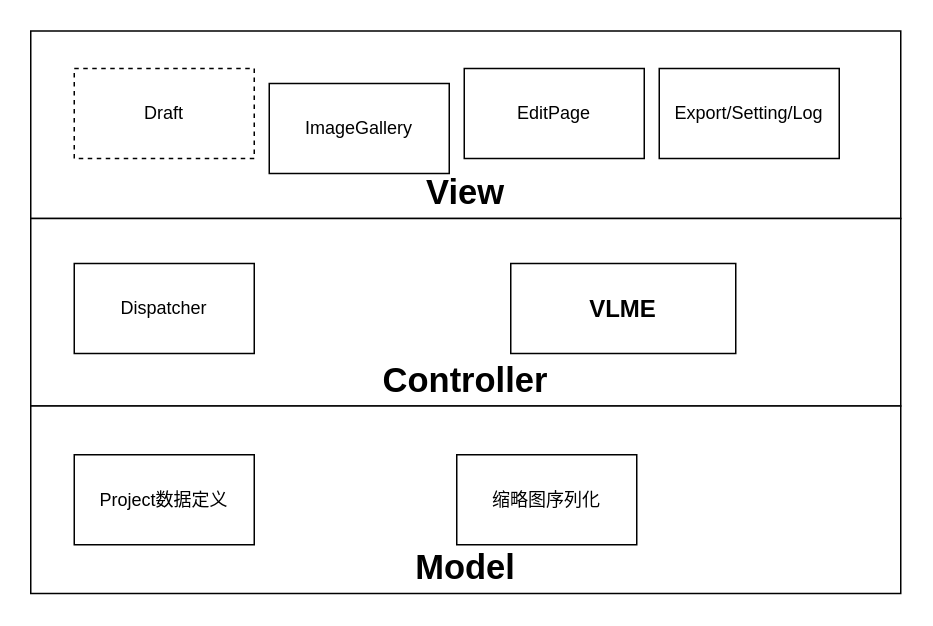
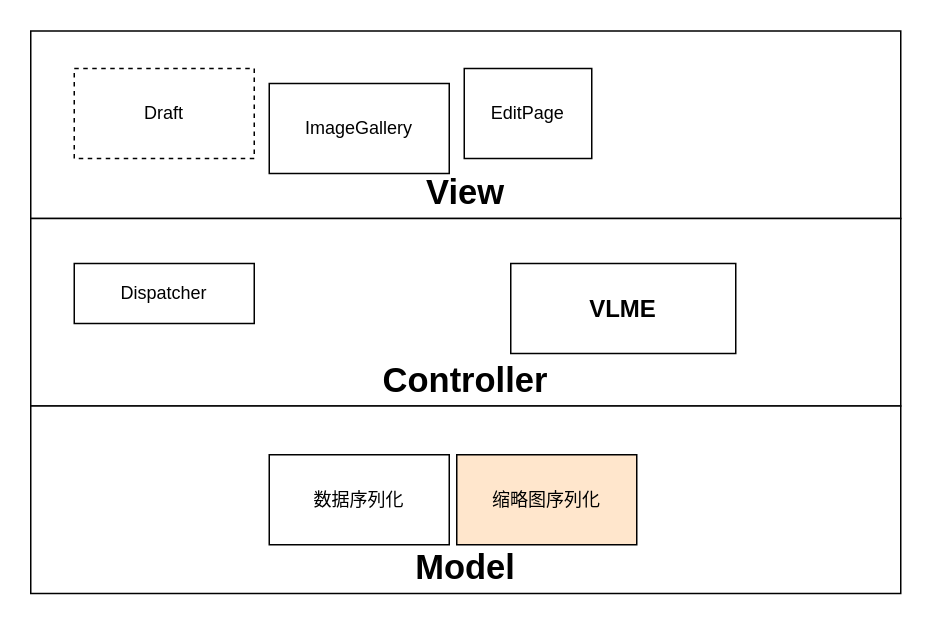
(554, 113) -> (528, 113)
(749, 113) -> none
(164, 308) -> (164, 293)
(164, 500) -> none
none -> (359, 500)
(547, 500) -> (547, 500)
